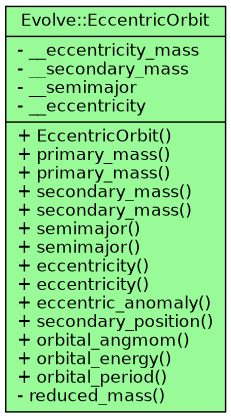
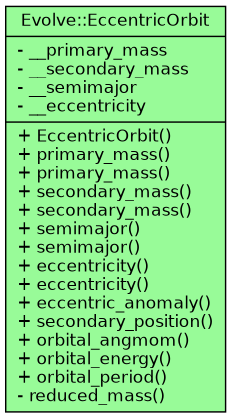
(109, 51) -> (93, 51)
